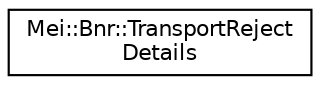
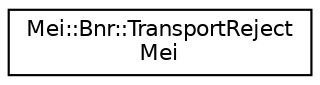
(160, 42) -> (160, 42)
